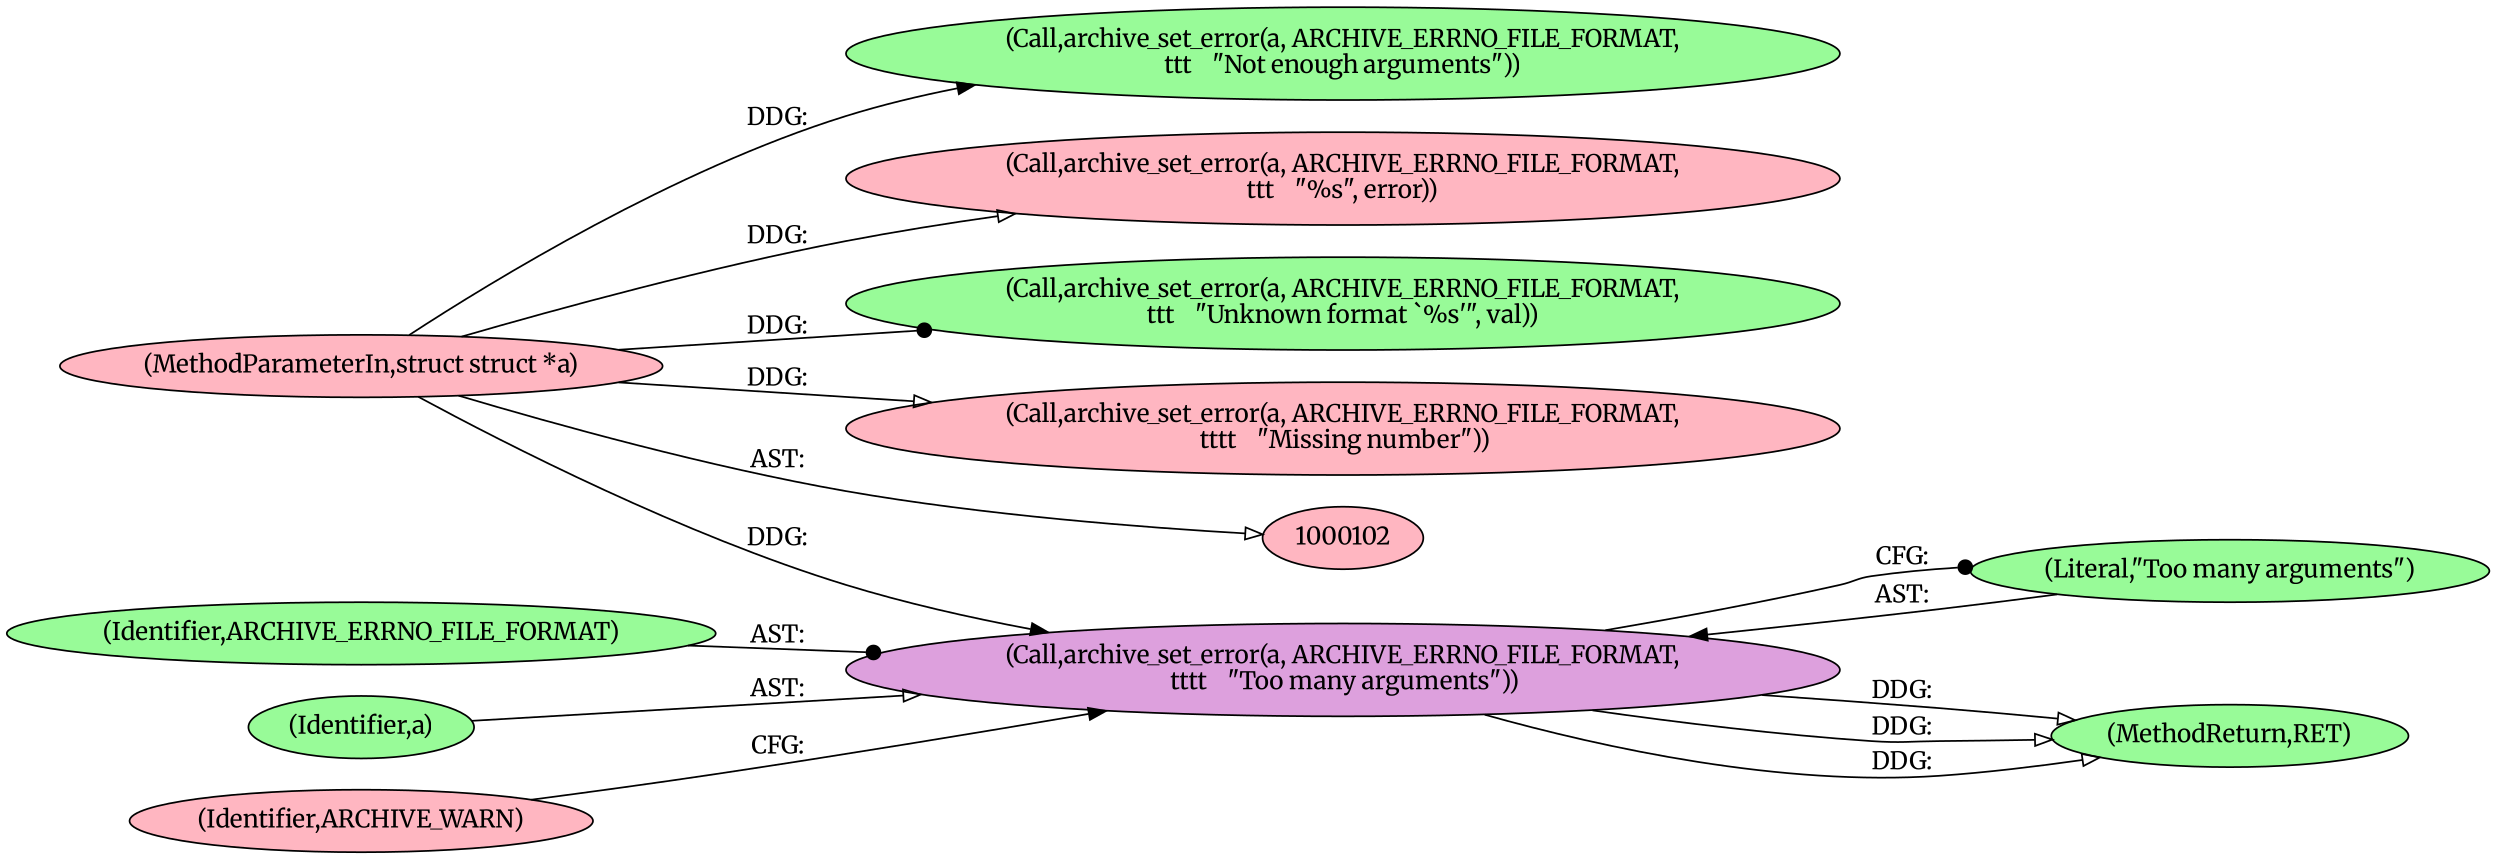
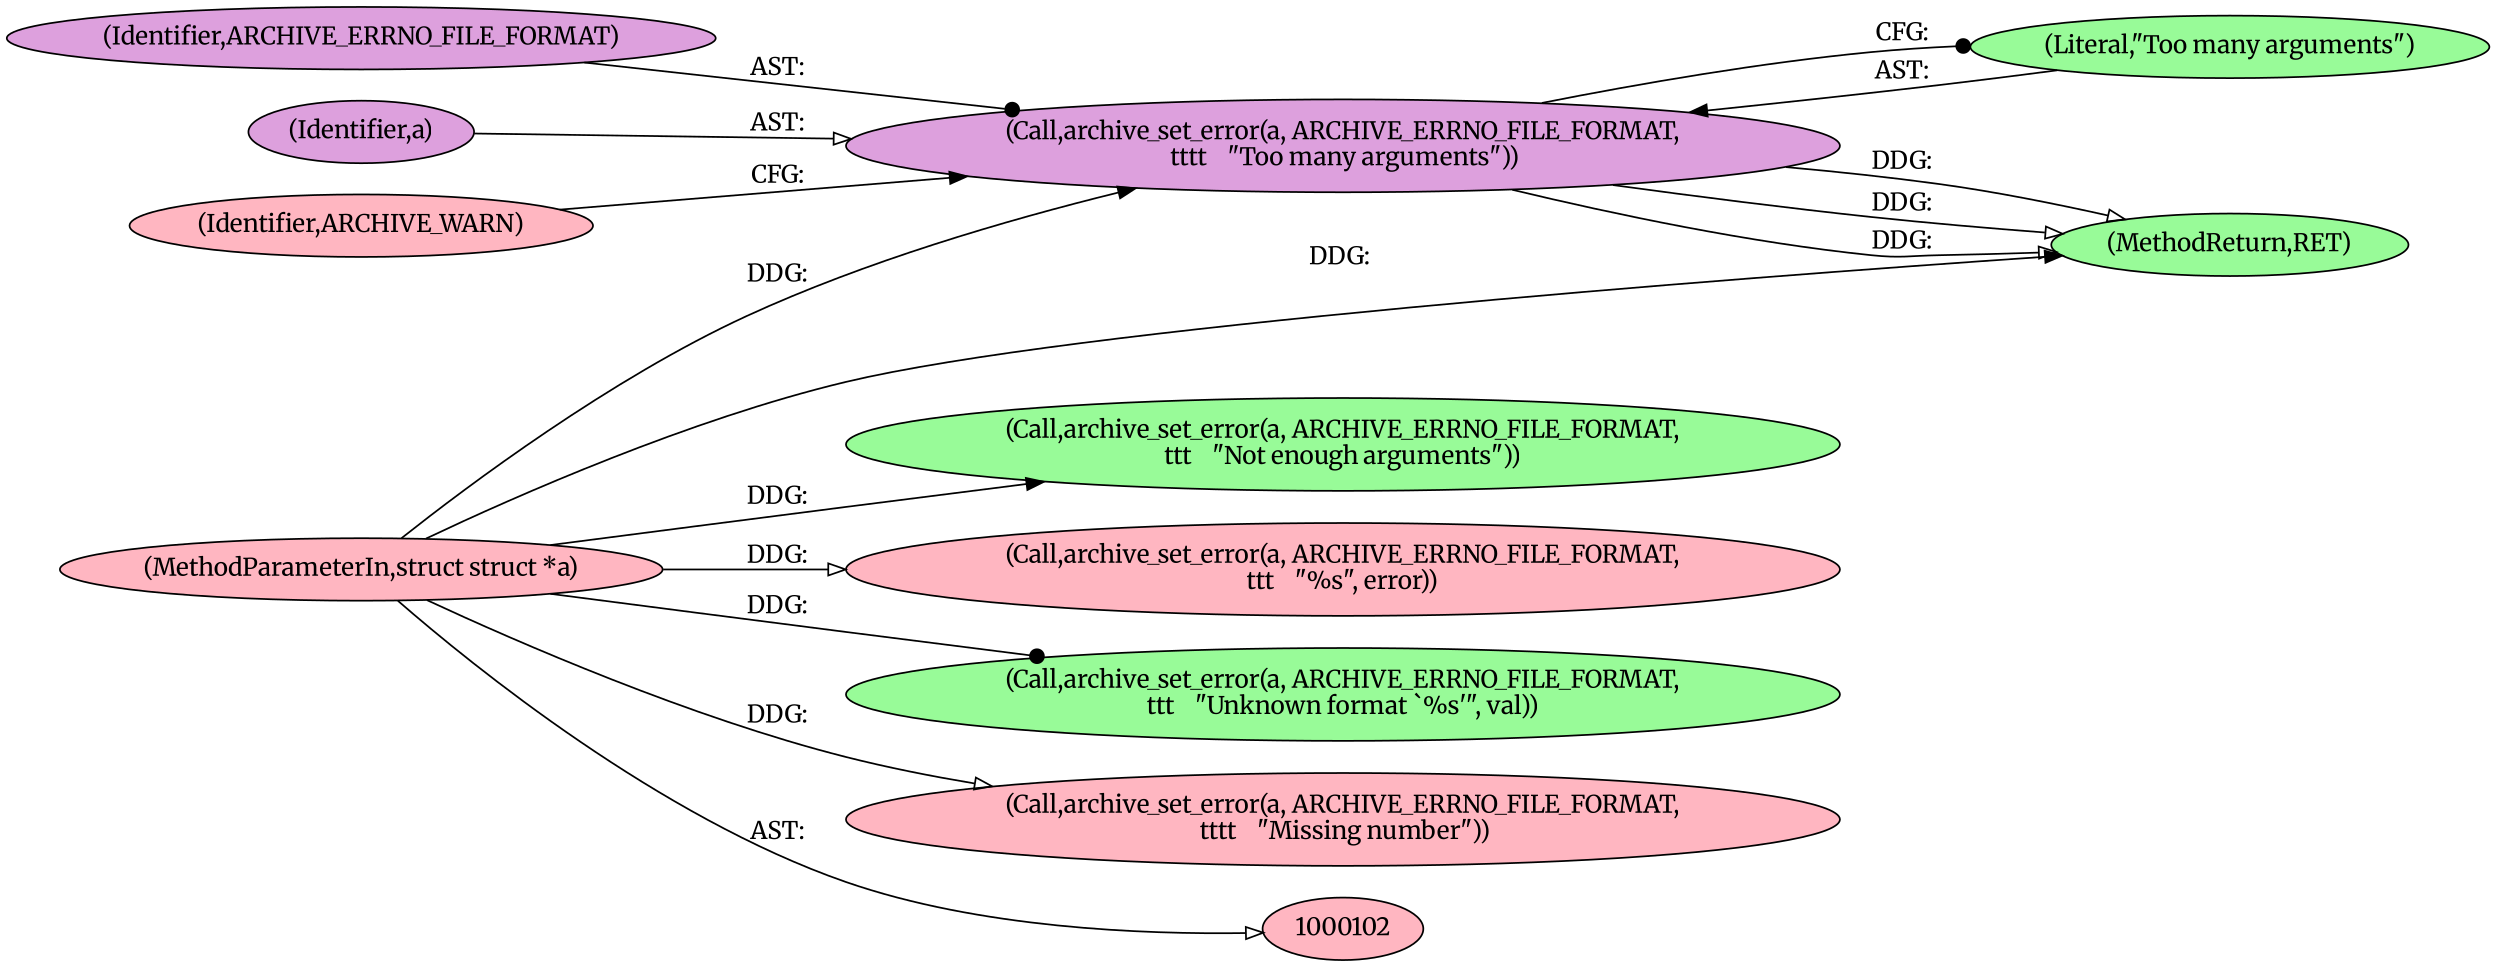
none -> (1220, 327)
(361, 633) -> (361, 38)
(361, 727) -> (361, 132)
